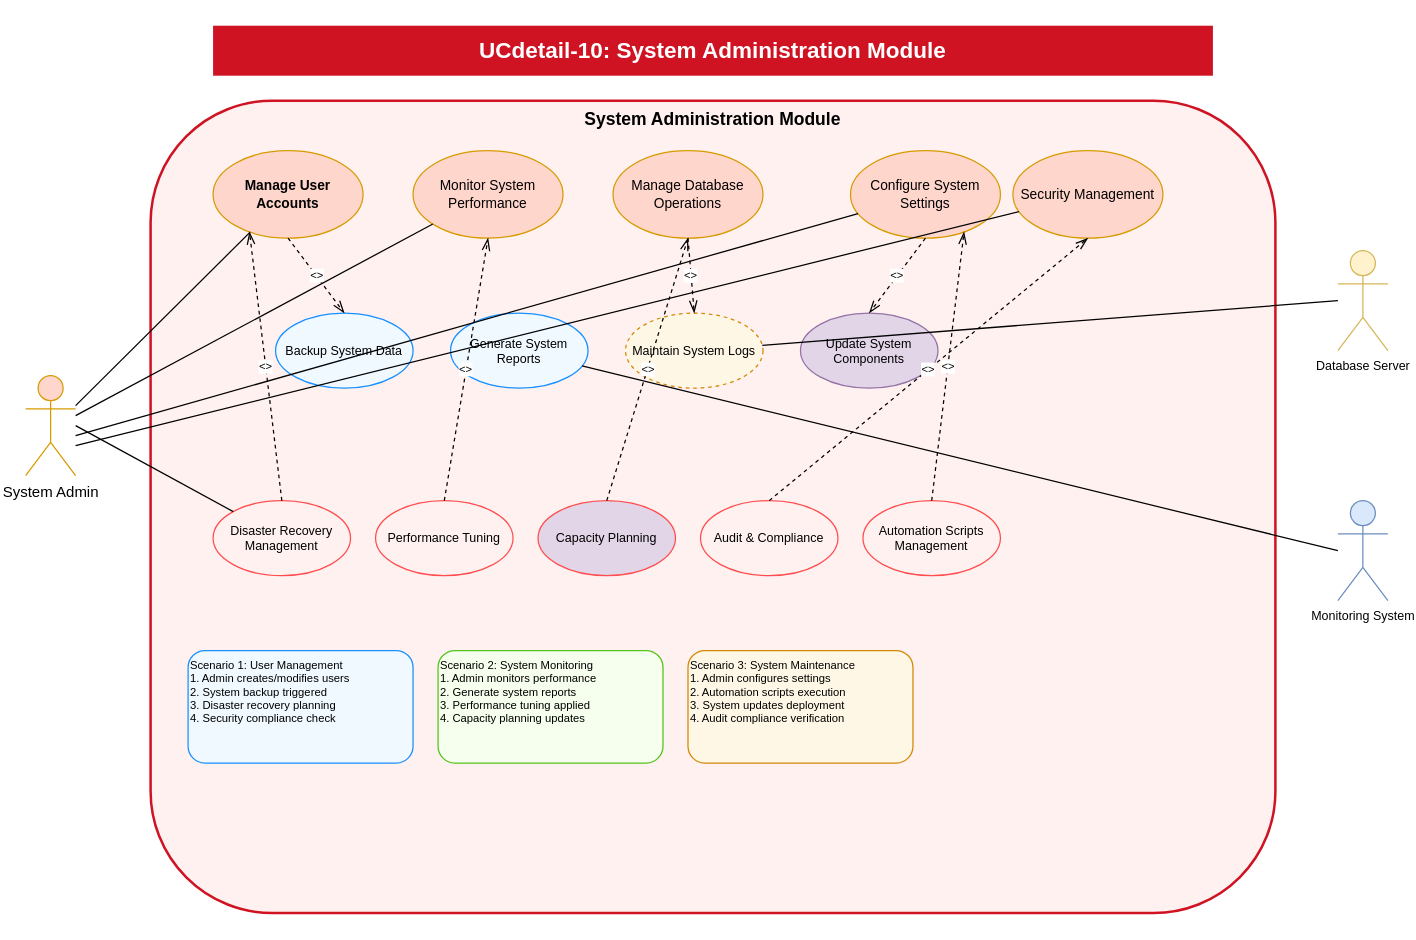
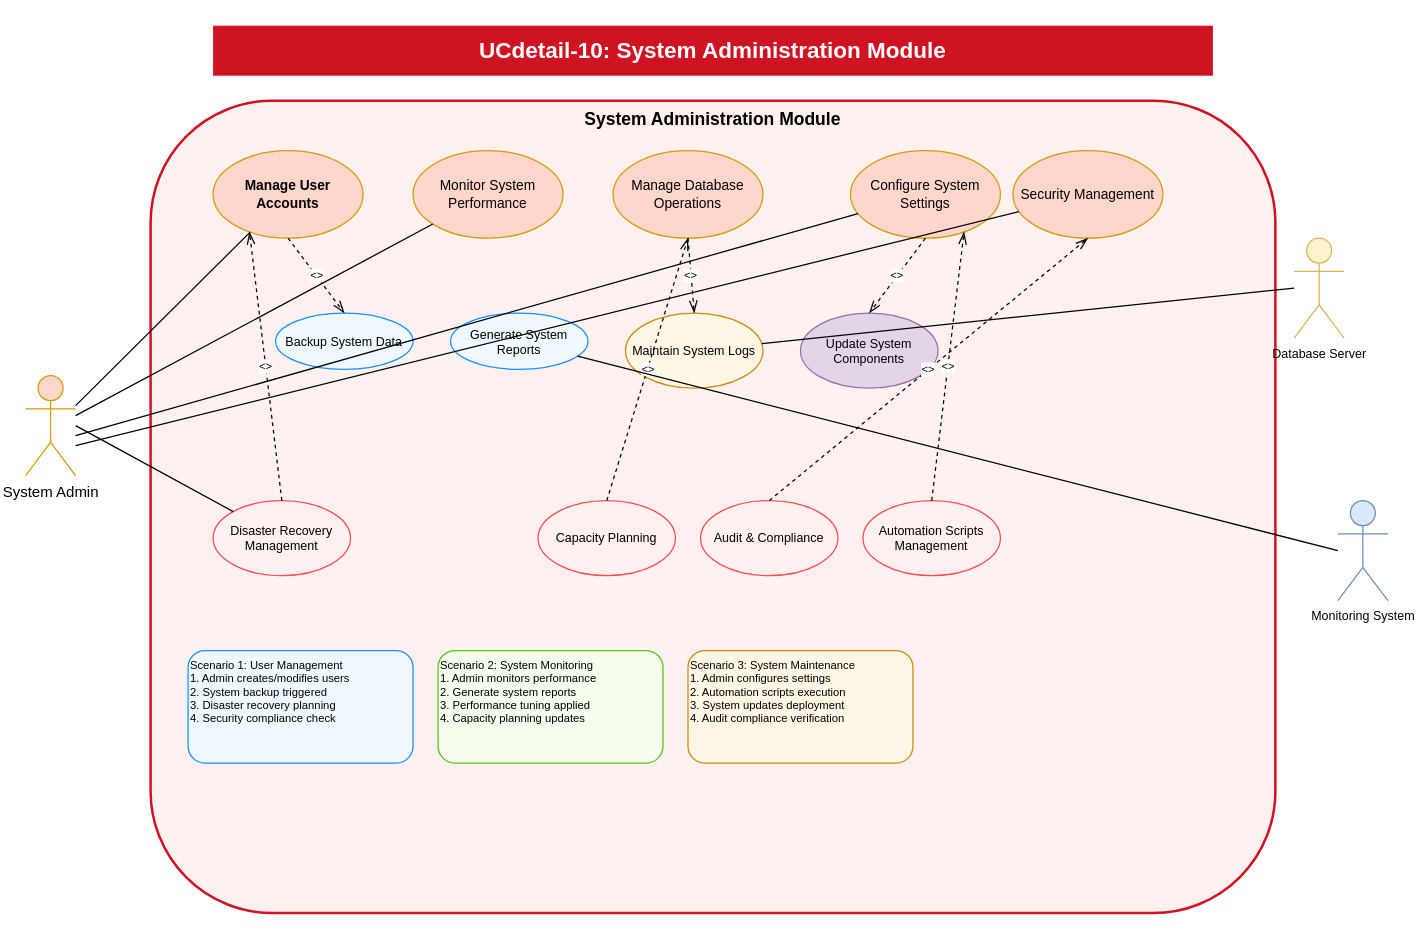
(1363, 301) -> (1319, 288)
(344, 351) -> (344, 341)
(519, 351) -> (519, 341)
(694, 351) -> (694, 351)
(466, 371) -> none
(444, 538) -> none
(607, 538) -> (607, 538)
